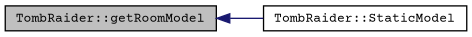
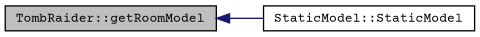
(365, 18) -> (369, 18)
